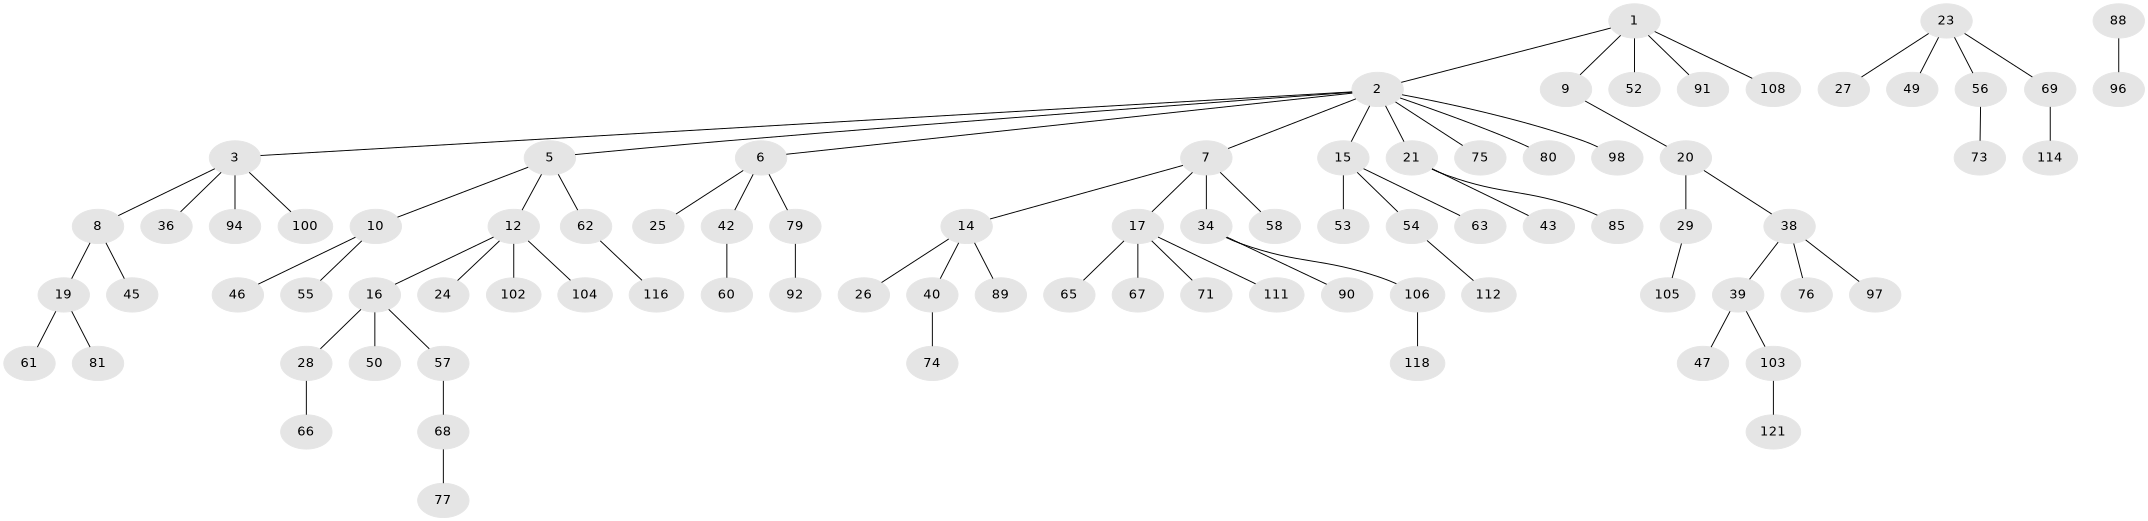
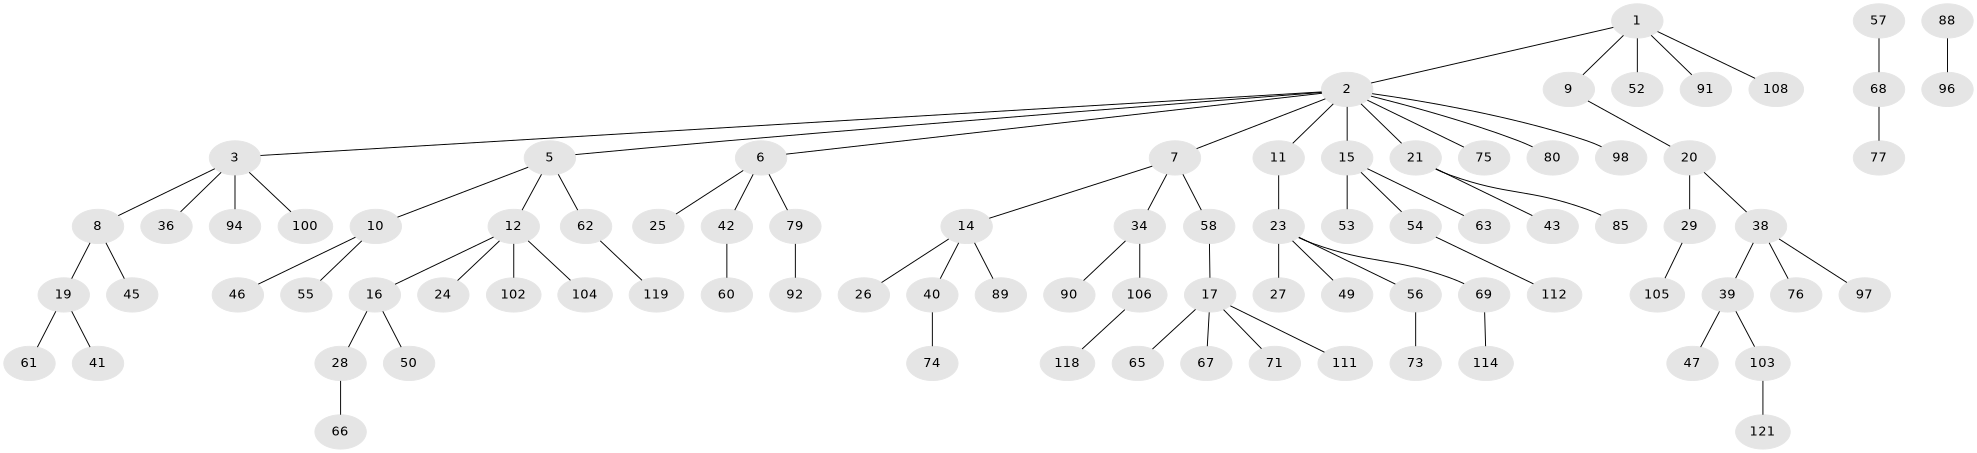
none -> (1279, 158)
(1172, 192) -> (1210, 261)
(656, 295) -> (656, 295)
(409, 329) -> none
(98, 363) -> (98, 363)
